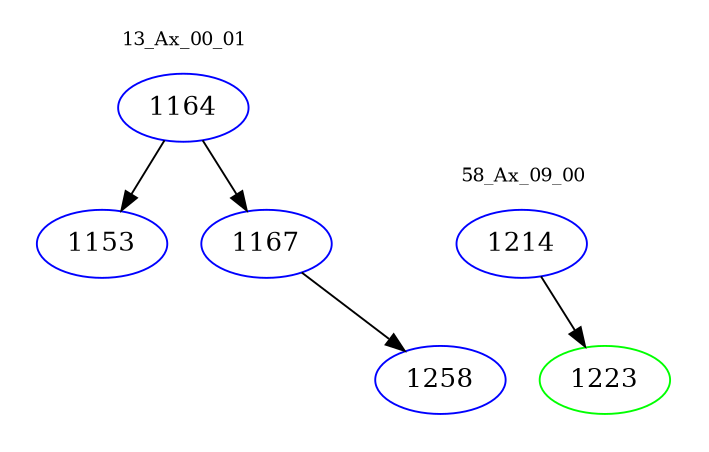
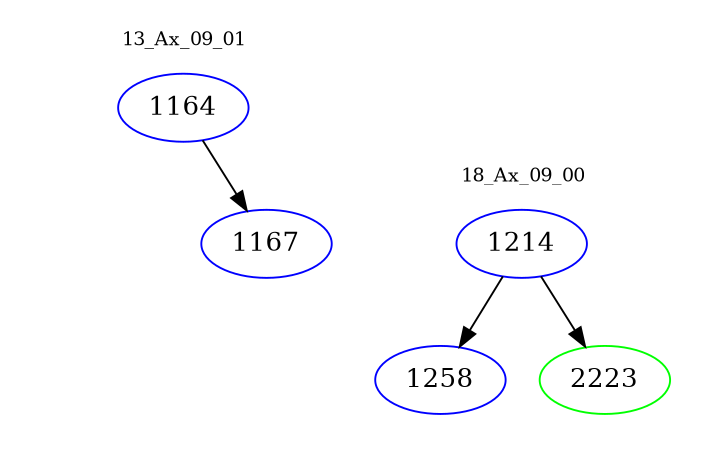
(184, 41) -> (184, 41)
(524, 177) -> (524, 177)
(102, 244) -> none
(345, 306) -> (486, 303)
(605, 380) -> (605, 380)
